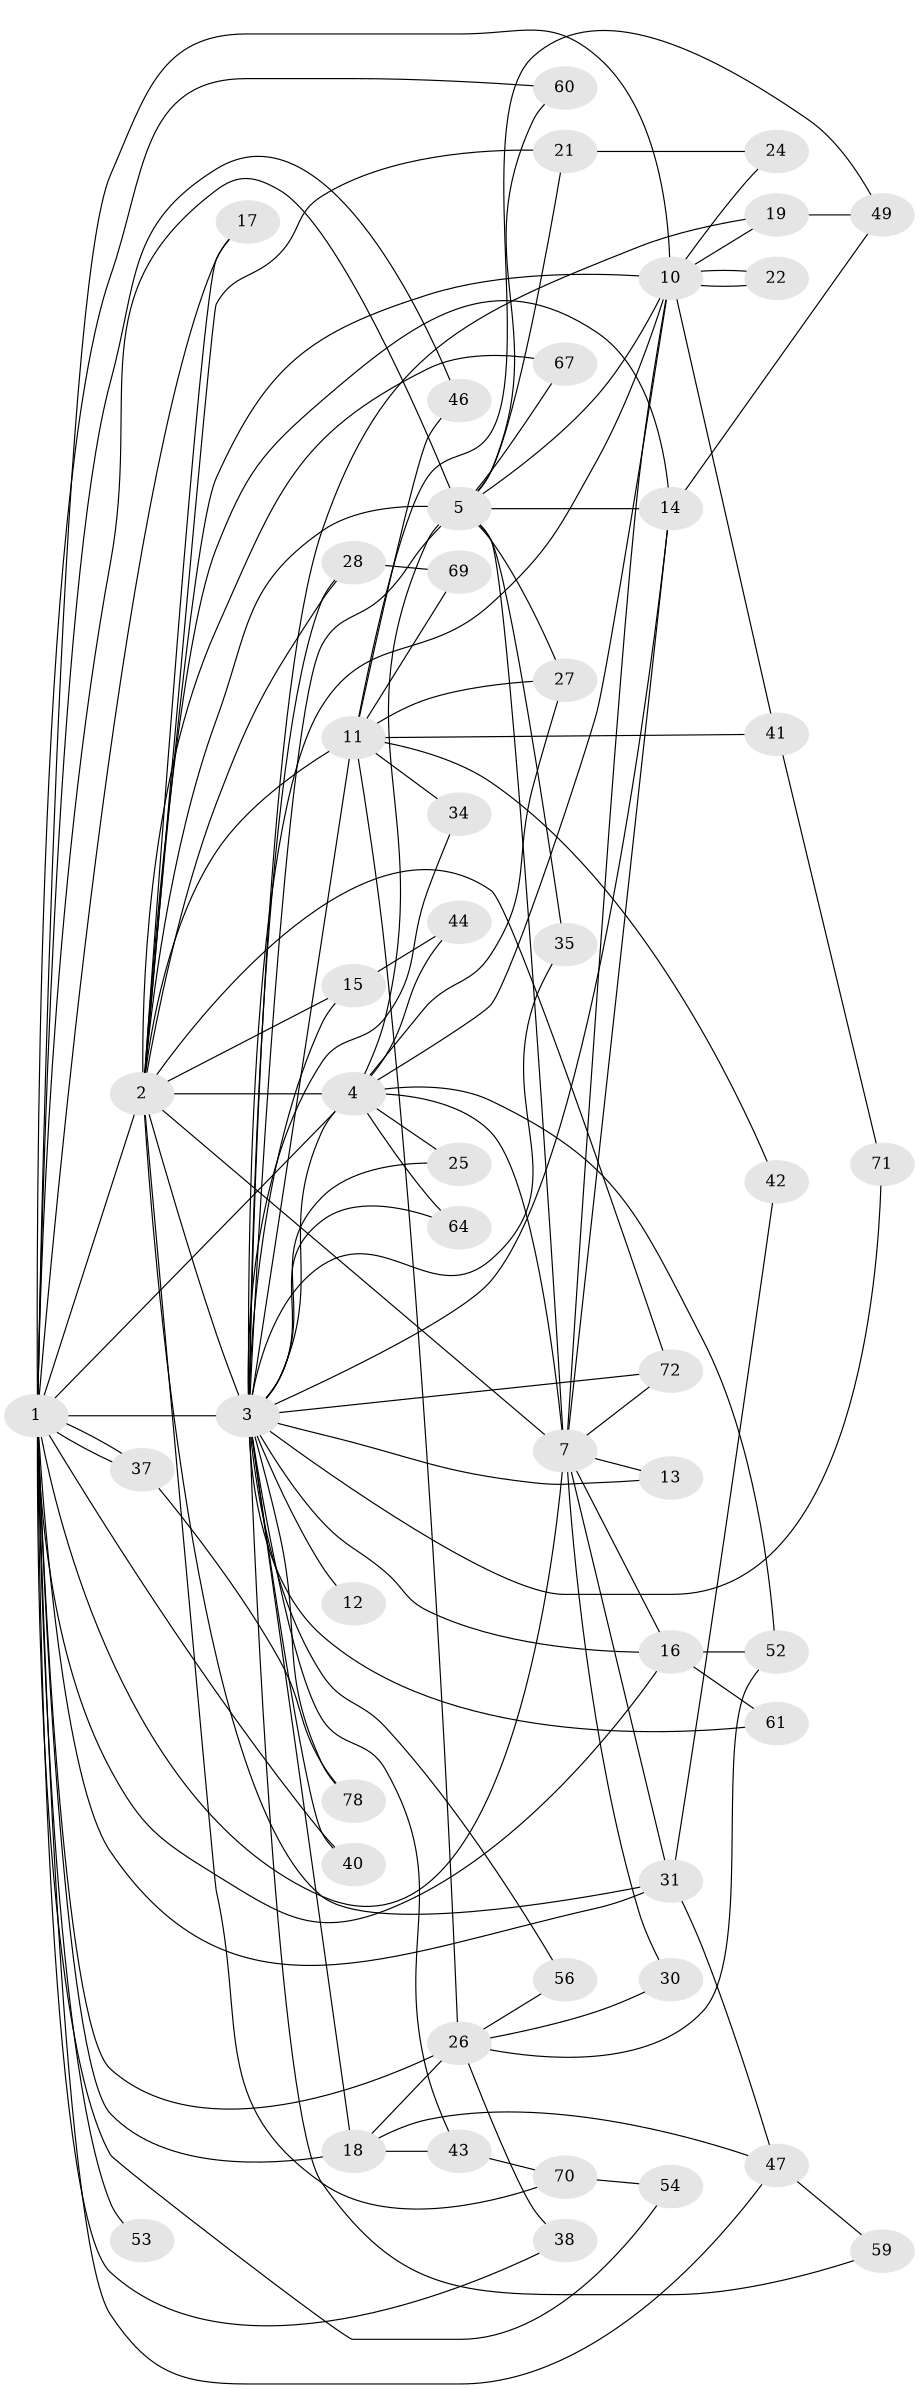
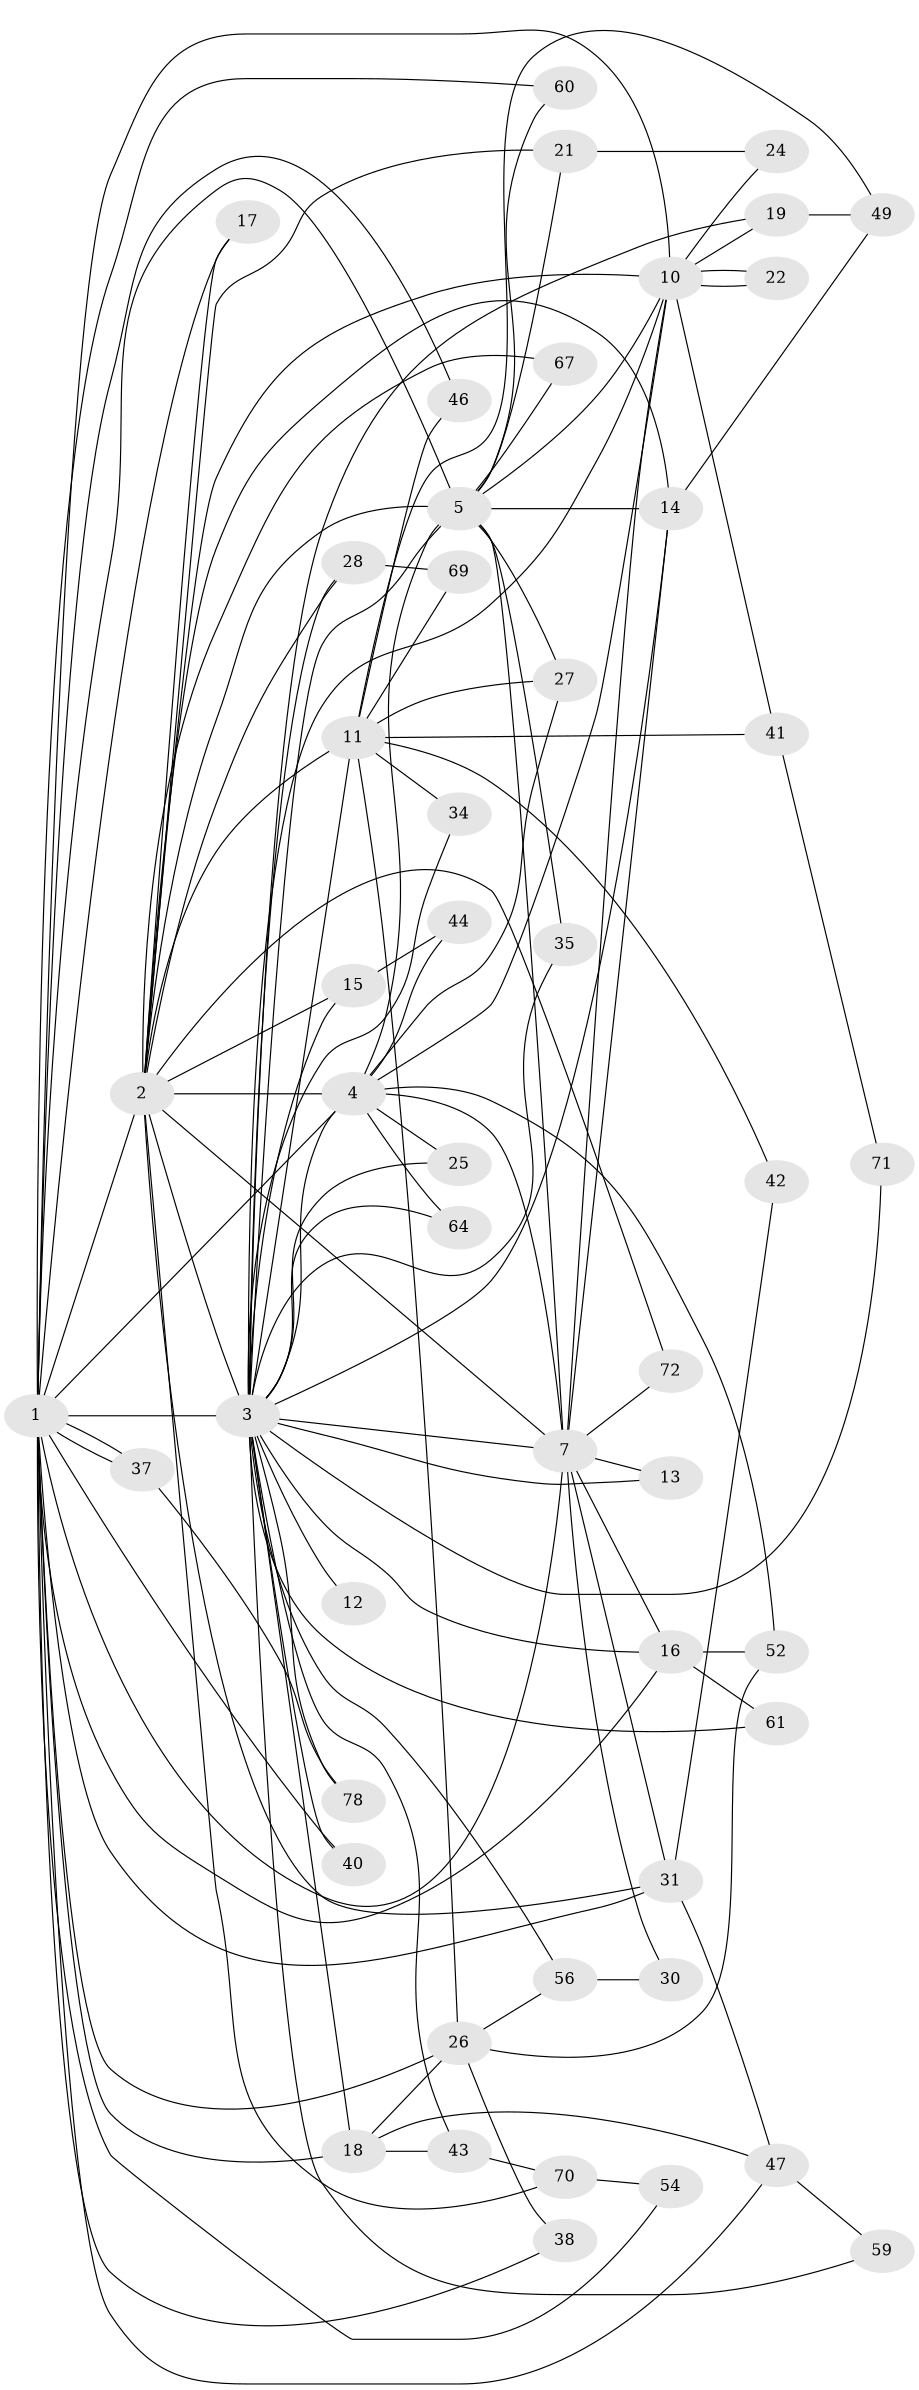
(459, 1393) -> (406, 1433)
(569, 2020) -> (618, 1980)
(142, 2241) -> none
